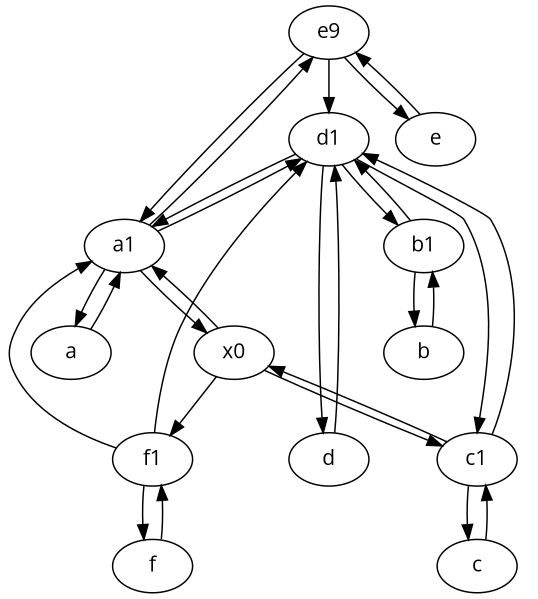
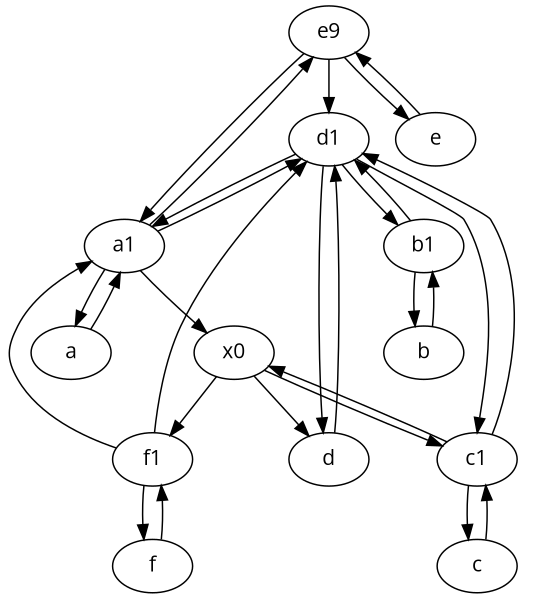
(186, 296) -> (277, 401)
